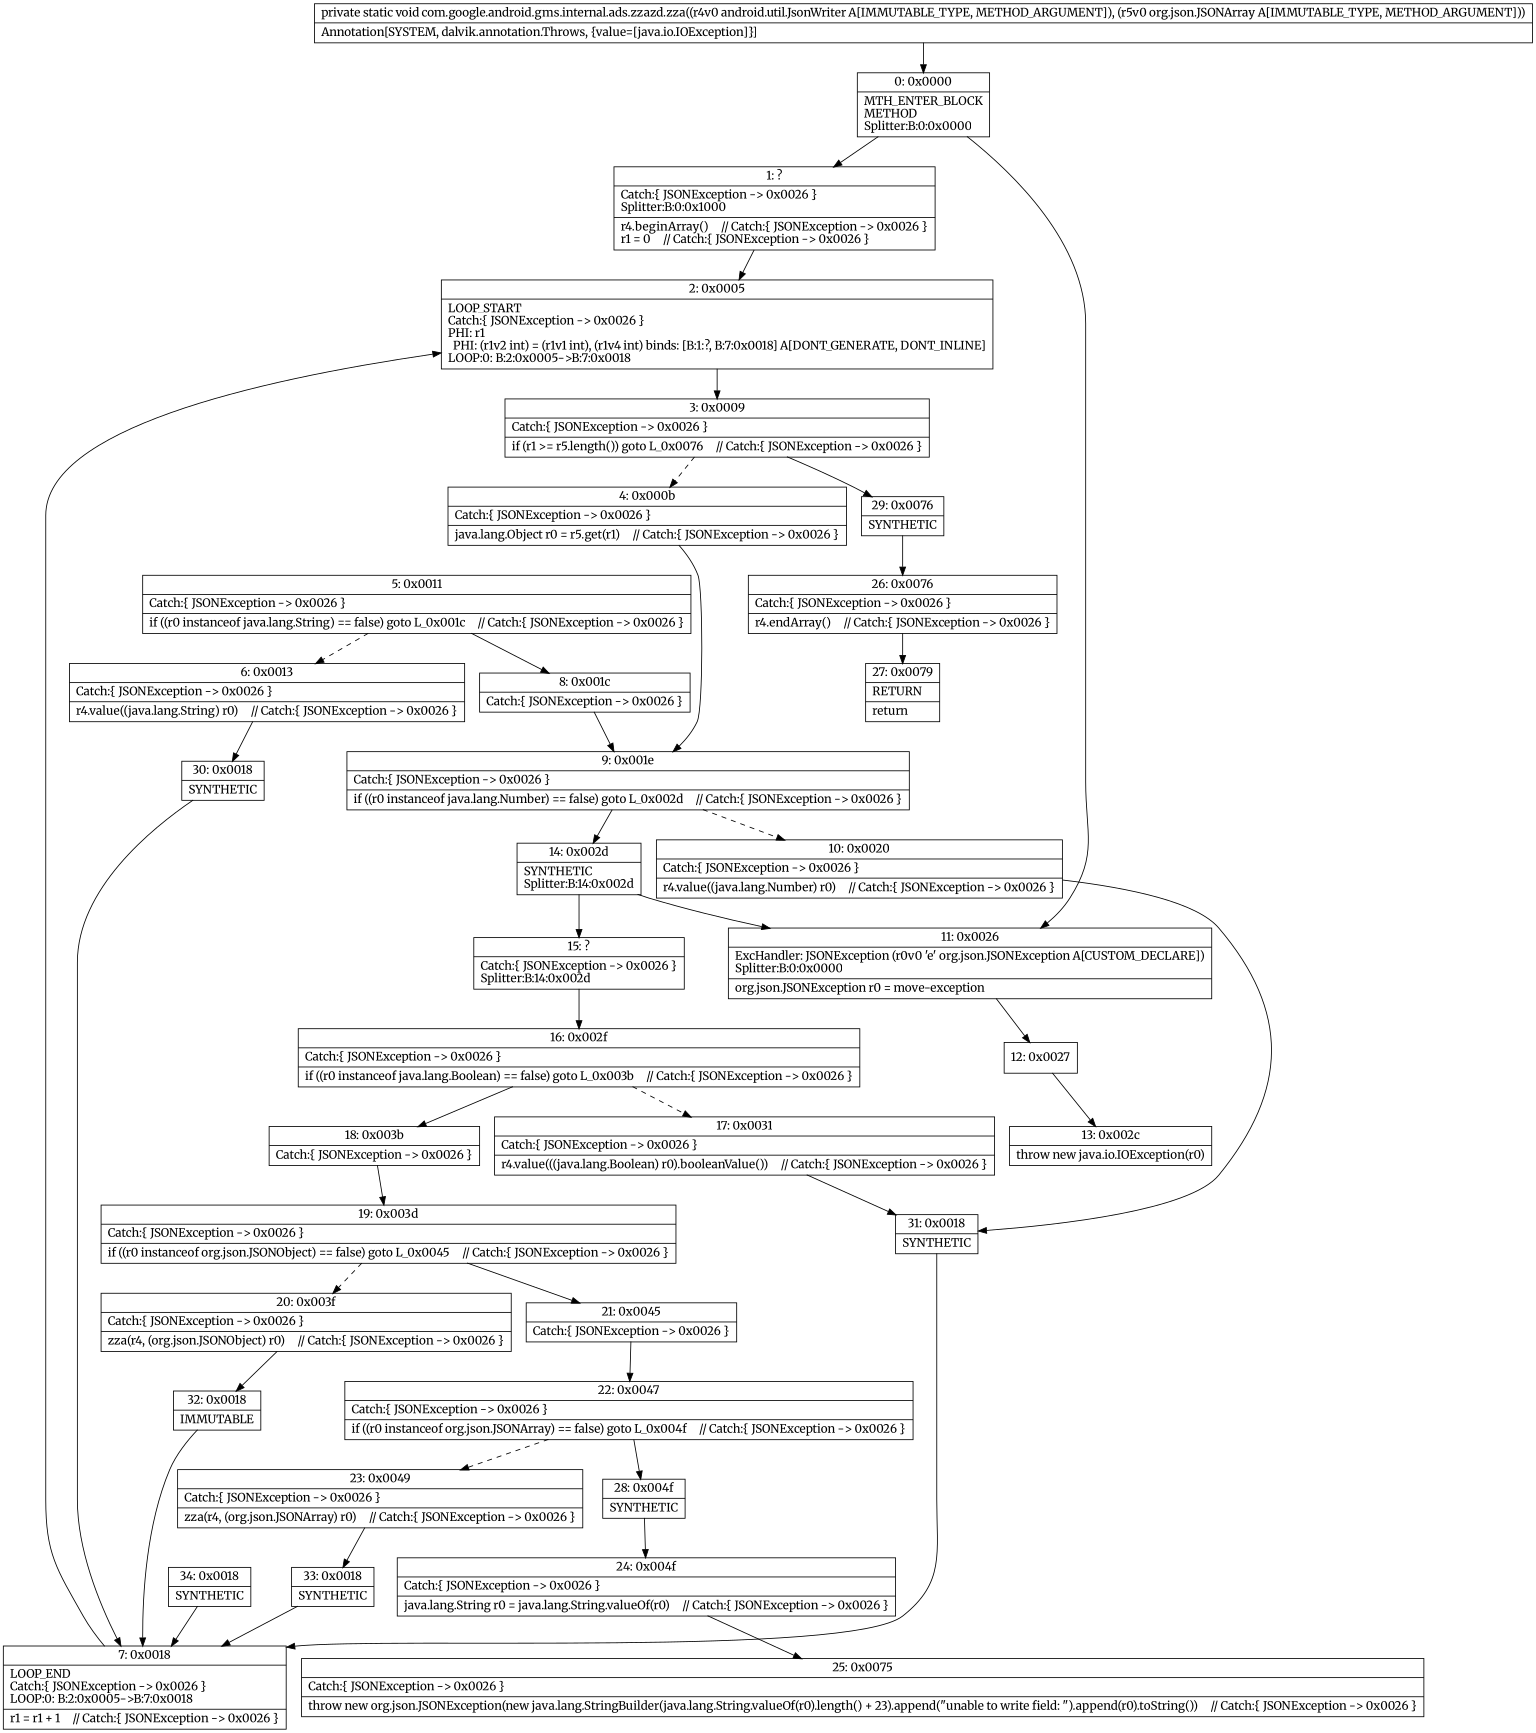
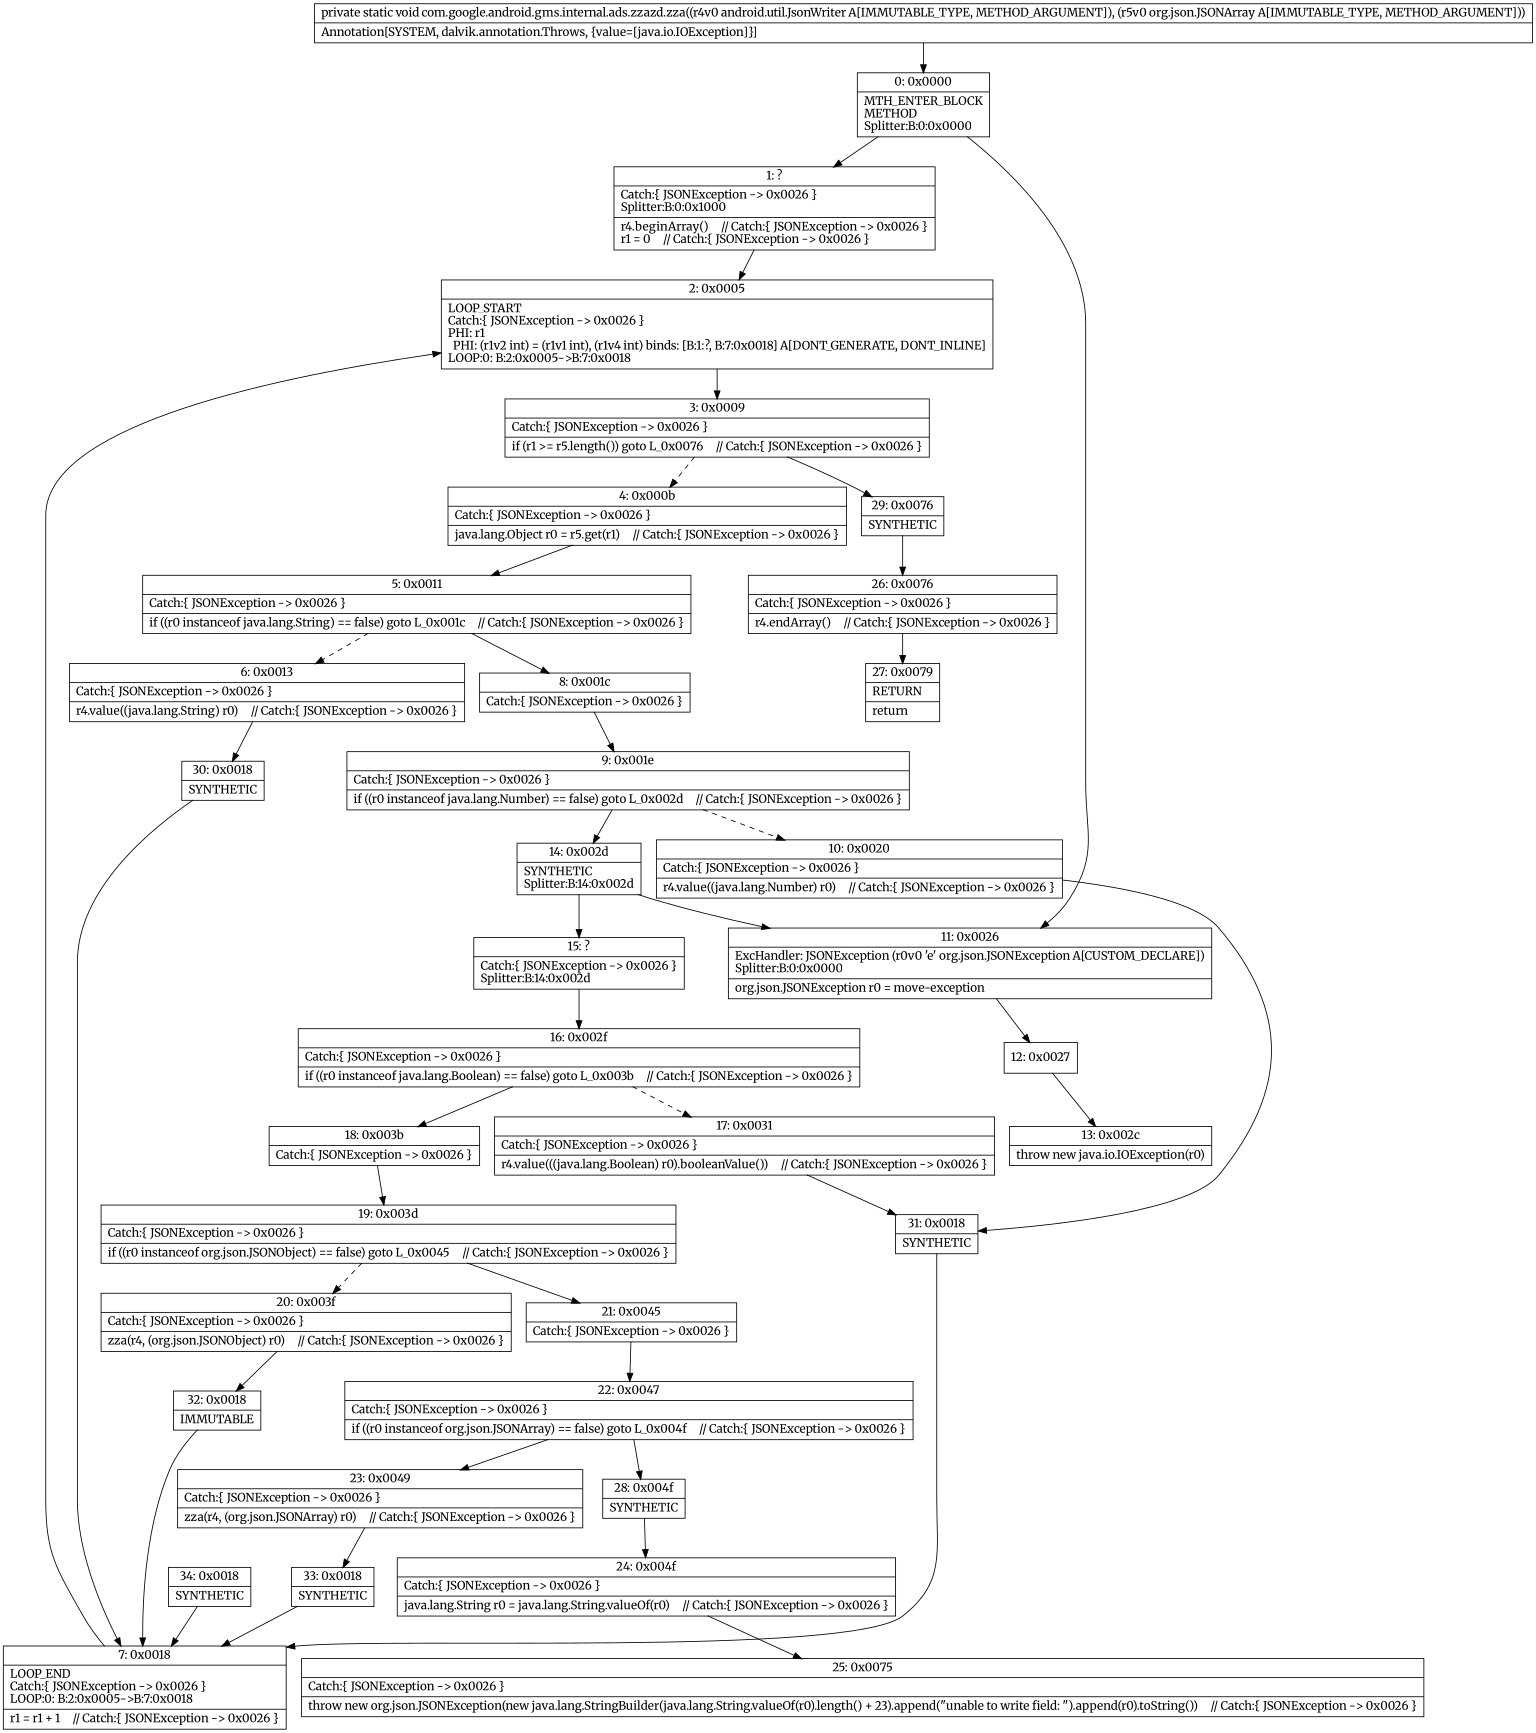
(702, 646) -> (536, 559)
(508, 1453) -> (508, 1453)
